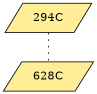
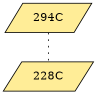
(48, 77) -> (48, 77)
